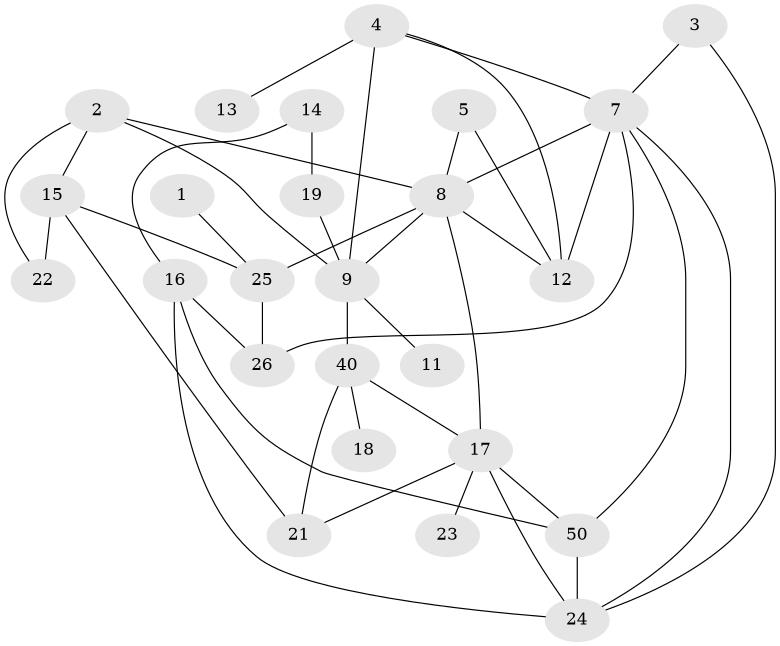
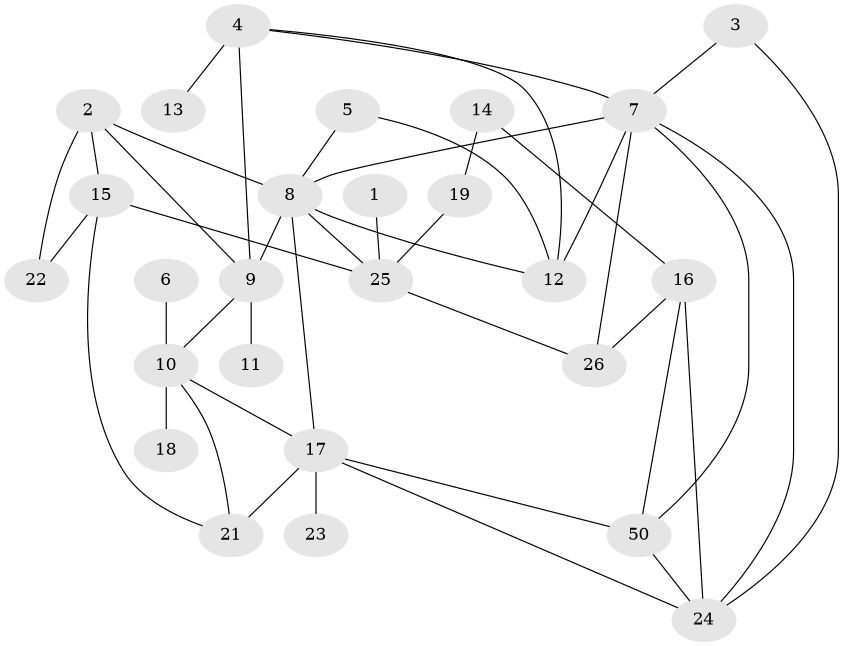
(330, 238) -> (420, 238)
none -> (166, 281)
(347, 366) -> (166, 366)
